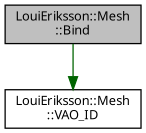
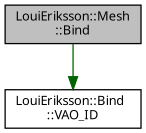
(73, 109) -> (73, 109)
